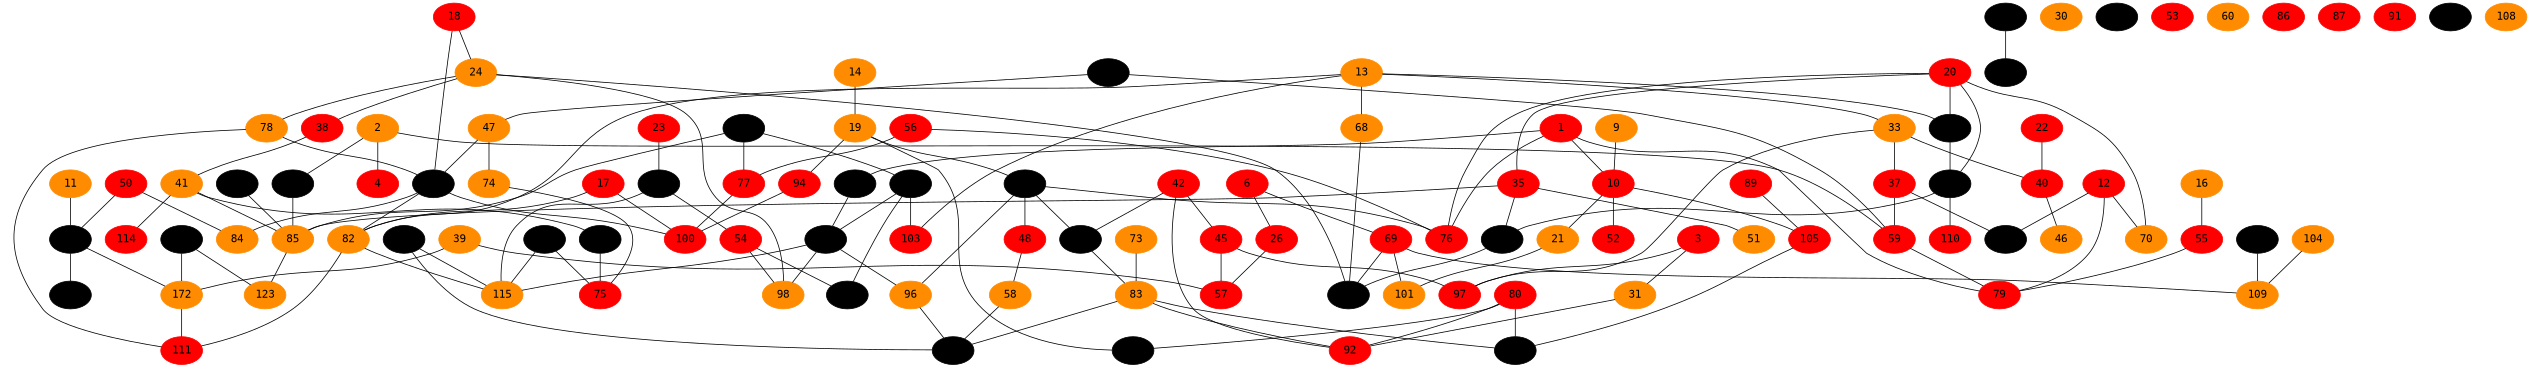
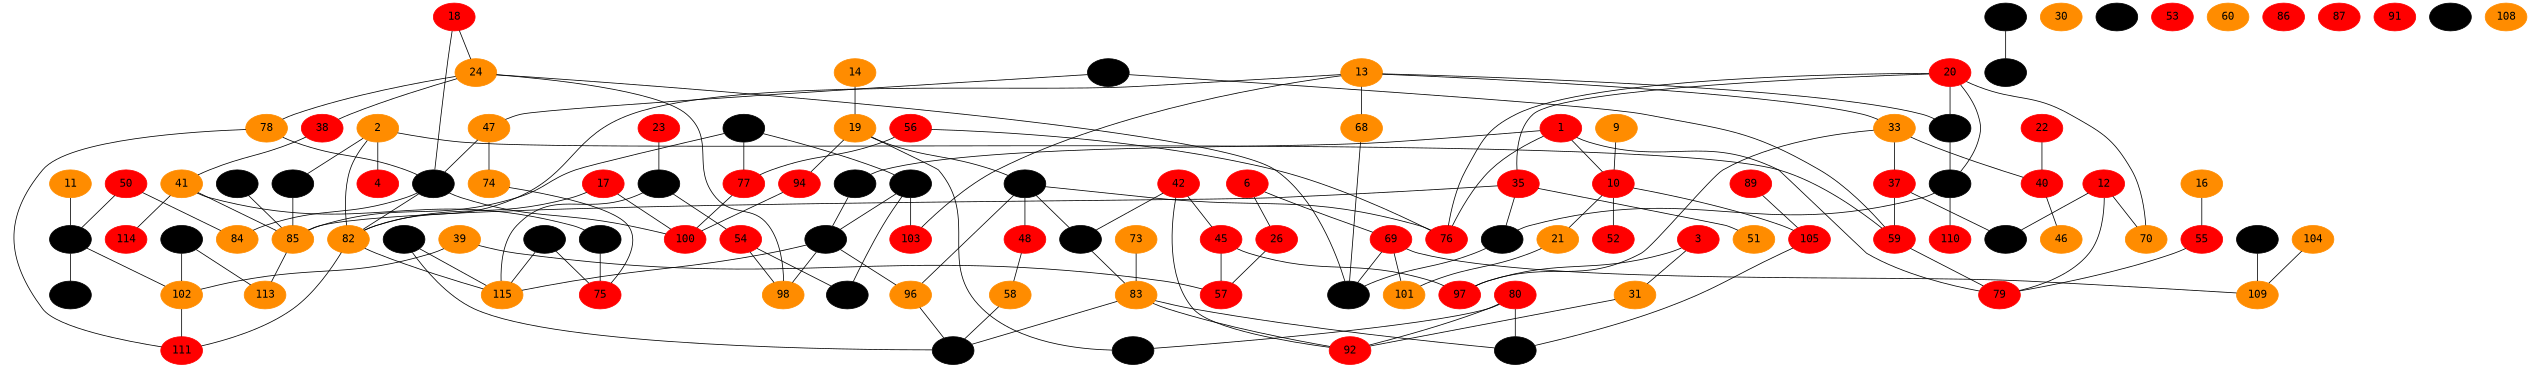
none -> (347, 180)
(182, 295) -> (182, 295)
(265, 295) -> (265, 295)
